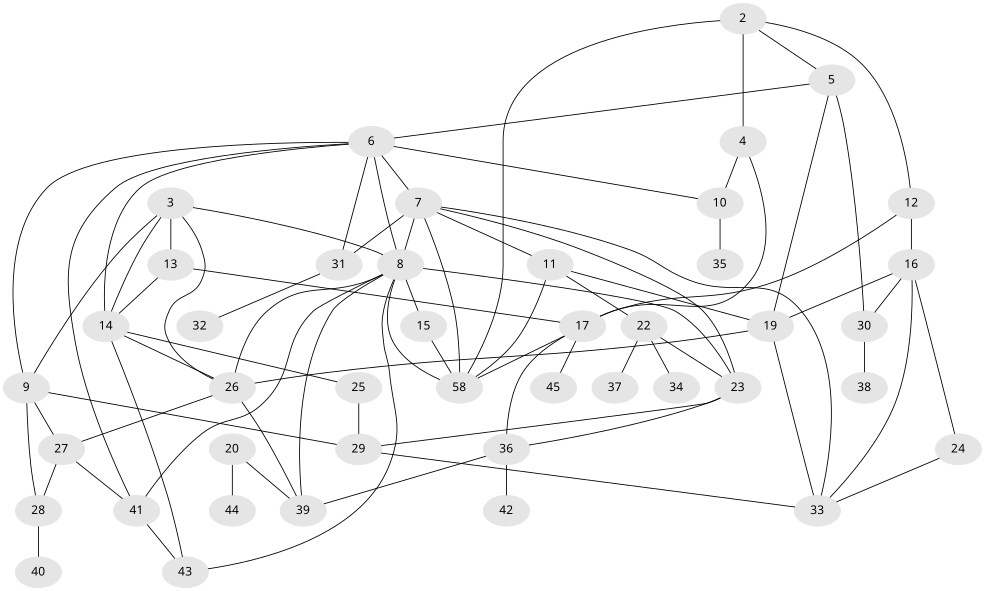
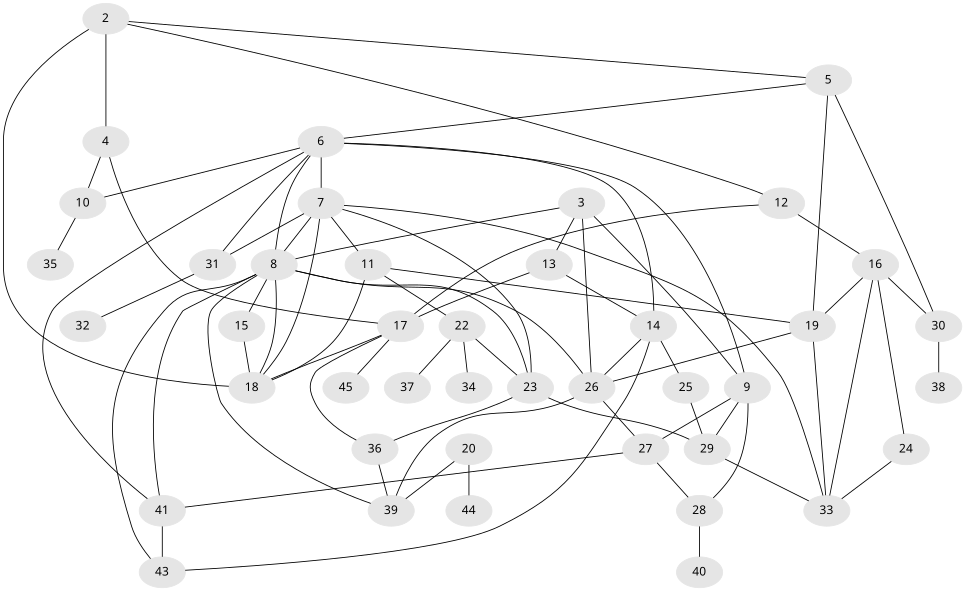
(133, 263) -> none
(460, 388) -> (252, 388)
(507, 511) -> none
